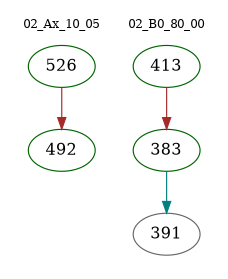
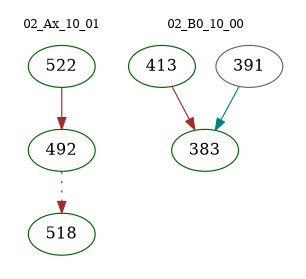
(62, 25) -> (62, 25)
(167, 25) -> (206, 25)
(62, 66) -> (62, 66)
(167, 187) -> (230, 103)
none -> (62, 234)
